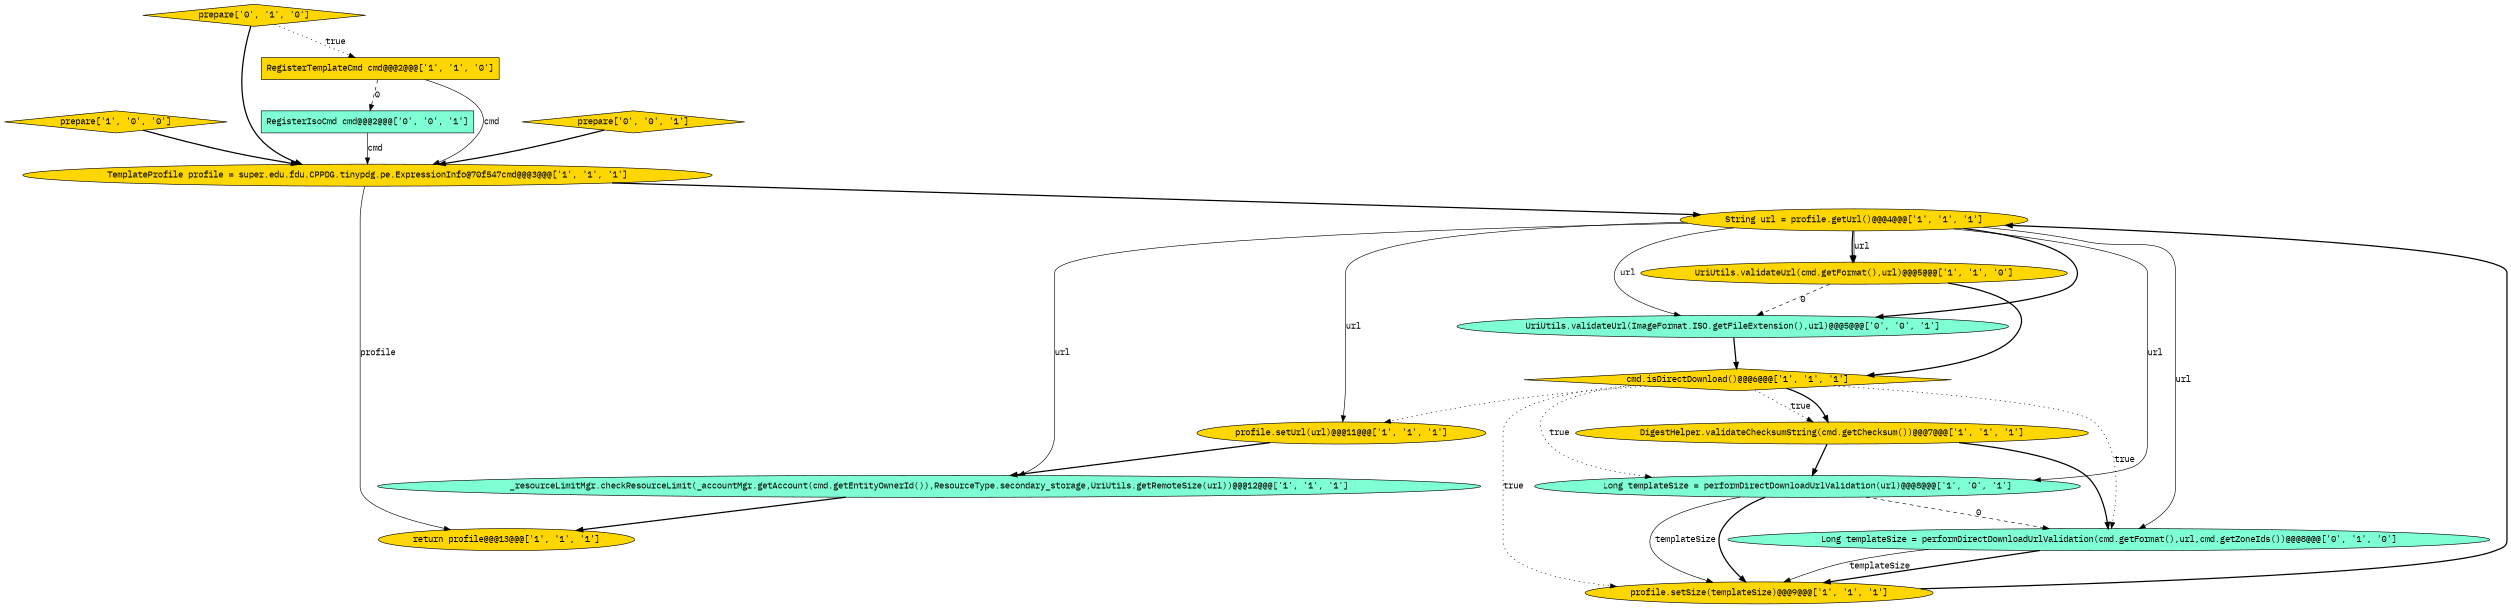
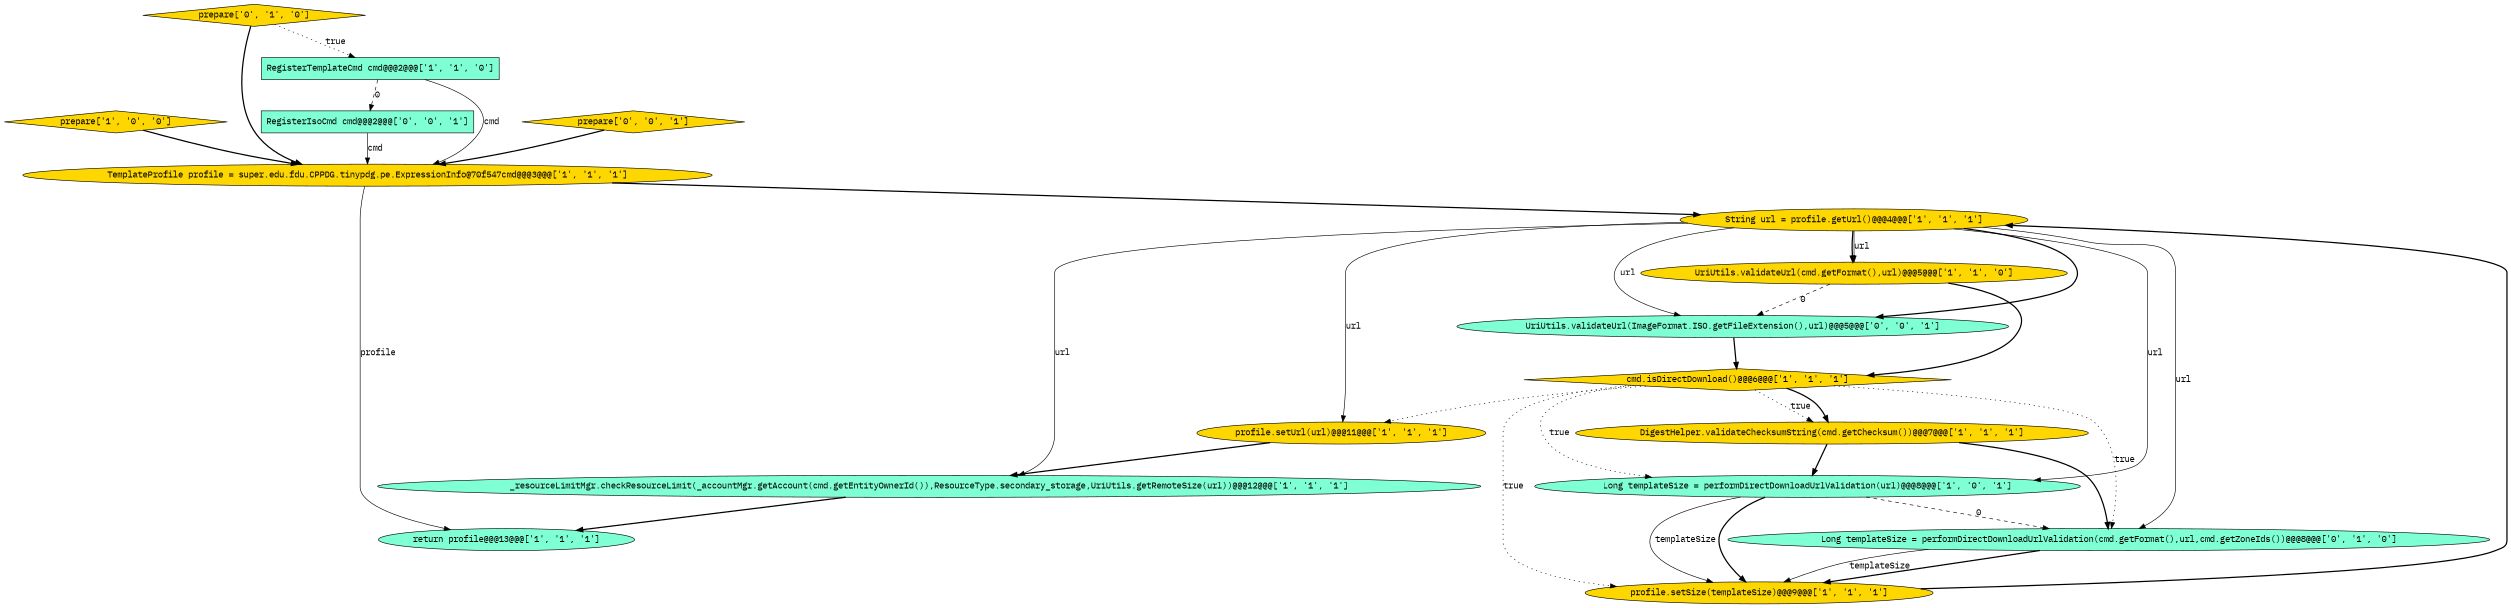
(380, 69) -> (380, 69)
(507, 540) -> (507, 540)
